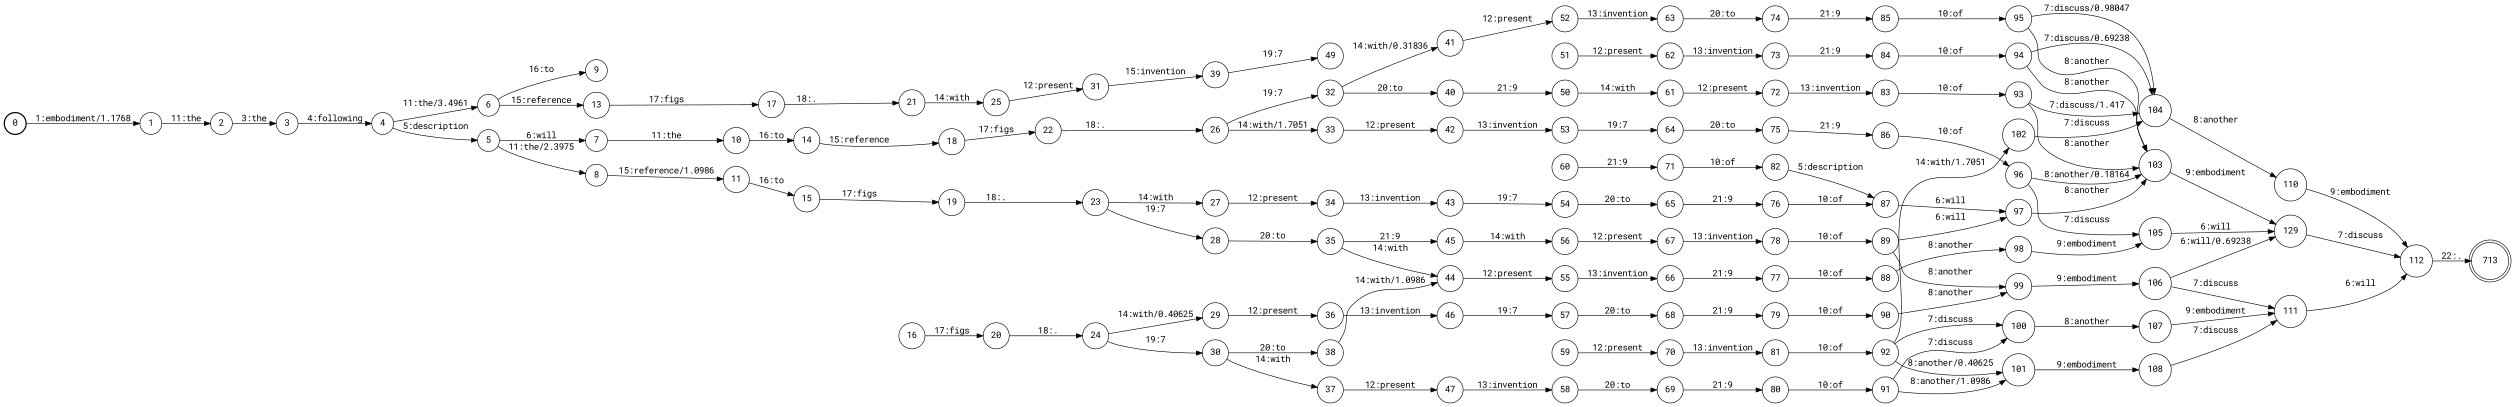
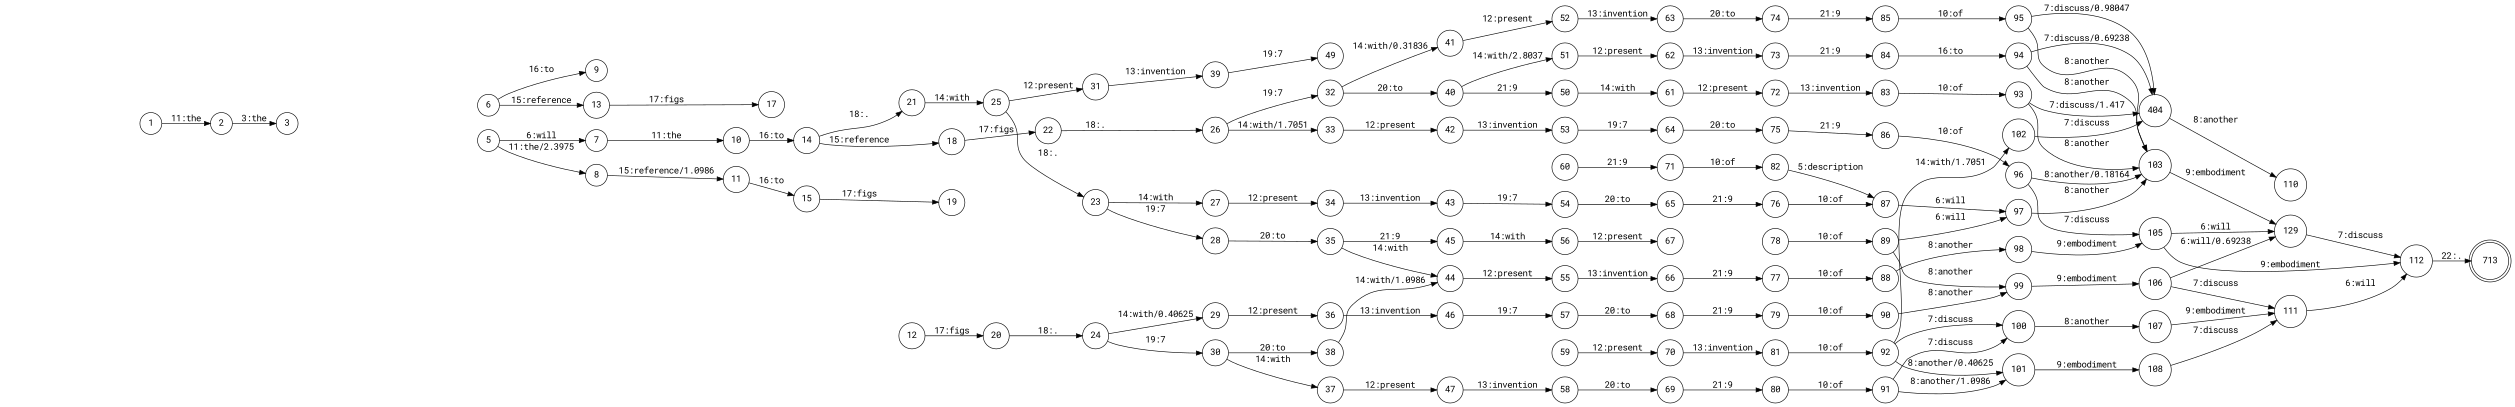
(1950, 51) -> (1950, 51)
none -> (1503, 71)
(1156, 72) -> (1156, 72)
(839, 104) -> (859, 128)
(2155, 111) -> (2155, 111)
(15, 123) -> none
(383, 123) -> none
(1021, 203) -> (1028, 164)
(2359, 209) -> (2276, 271)
(1720, 242) -> none
(912, 336) -> (912, 336)
